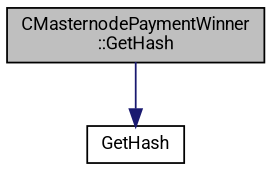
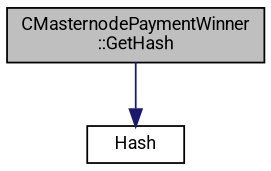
(136, 145) -> (136, 145)
